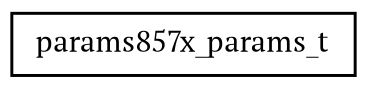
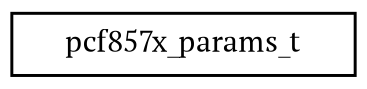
(184, 44) -> (184, 44)
